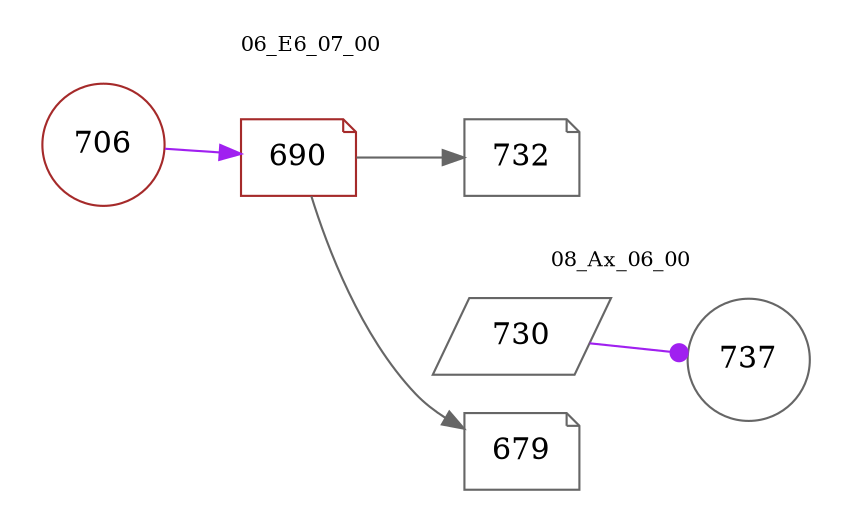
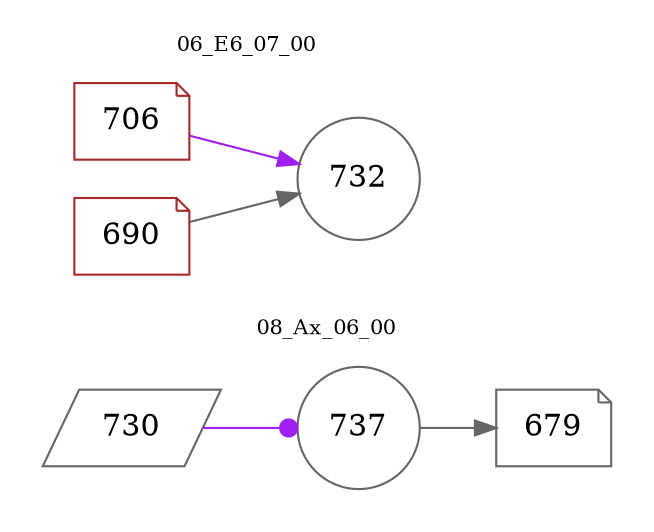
(103, 145) -> (132, 121)
(192, 151) -> (234, 147)
(522, 158) -> (359, 179)
(362, 318) -> (447, 428)
